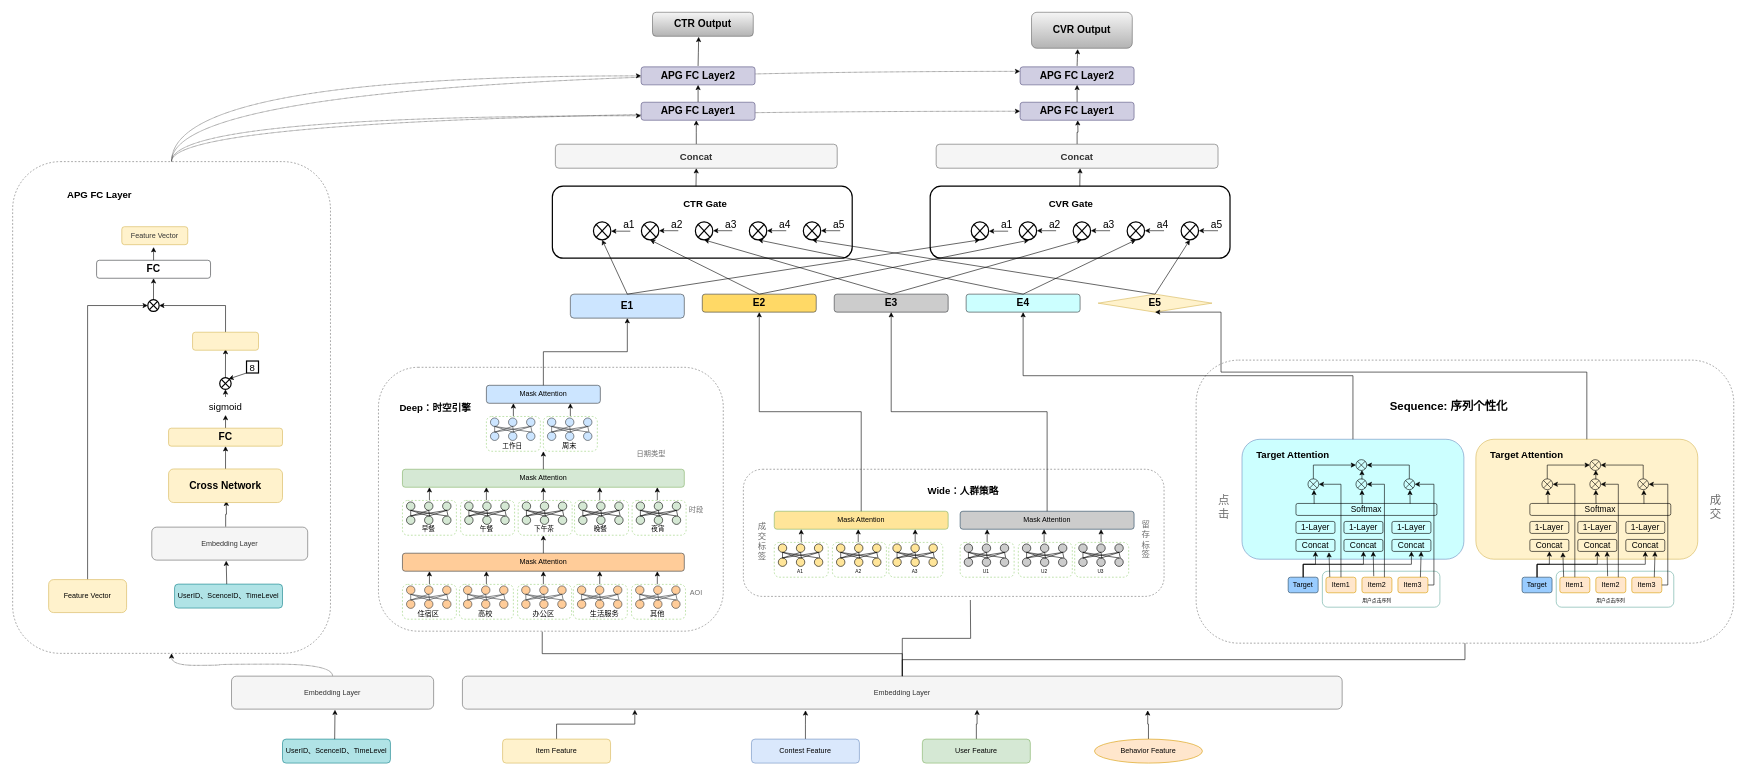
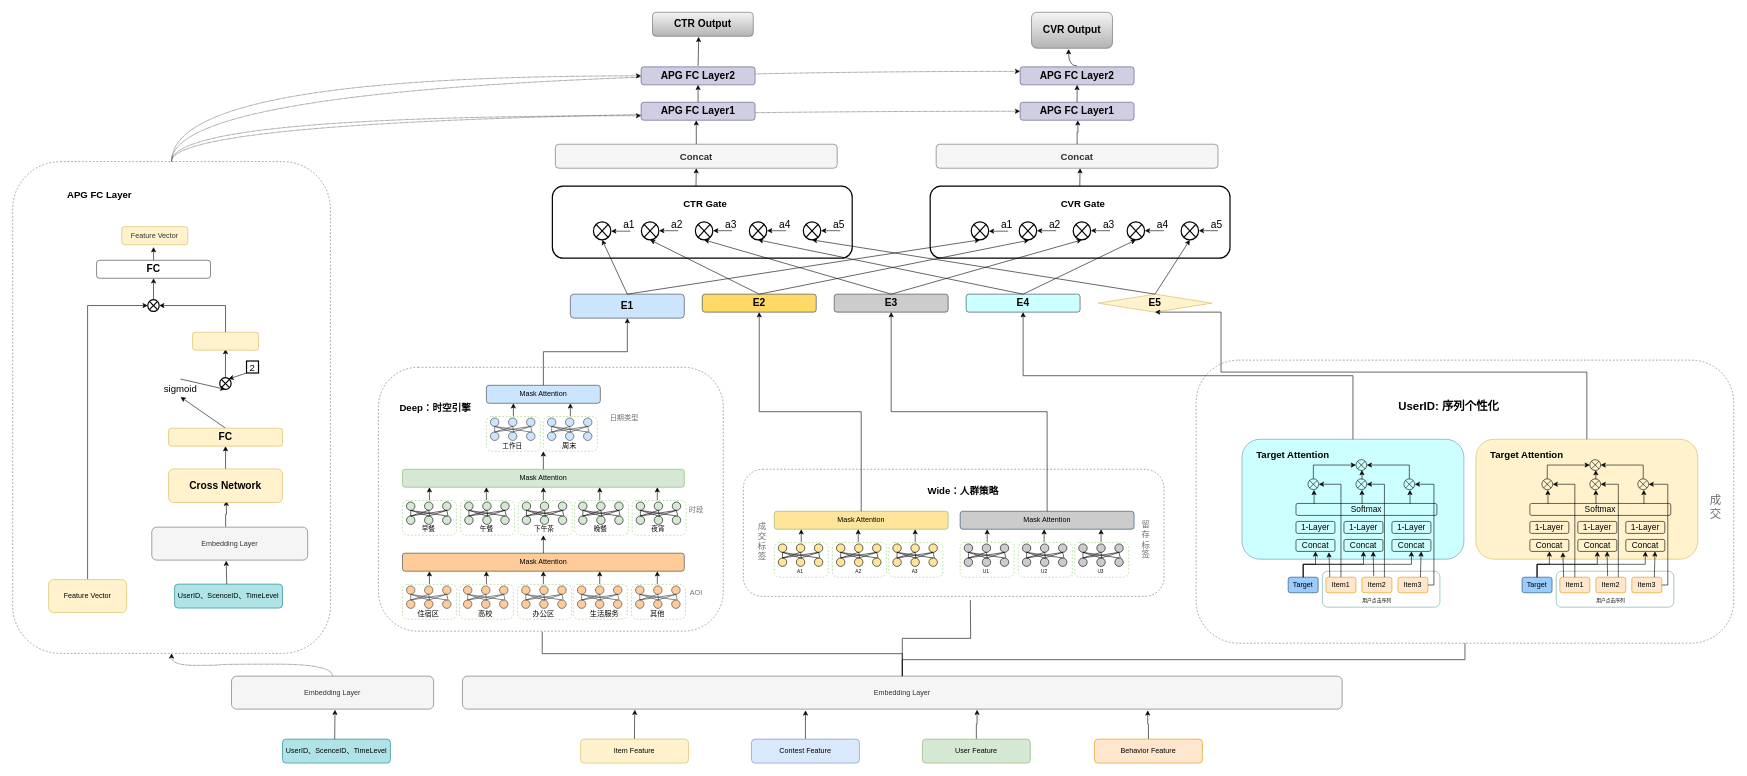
(1082, 30) -> (1072, 30)
(1071, 204) -> (1083, 204)
(252, 368) -> (252, 368)
(225, 406) -> (180, 388)
(1449, 407) -> (1449, 407)
(651, 455) -> (624, 419)
(1224, 508) -> none
(557, 752) -> (635, 752)
(1149, 752) -> (1149, 752)
